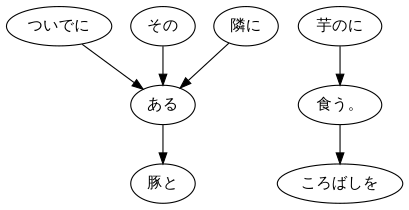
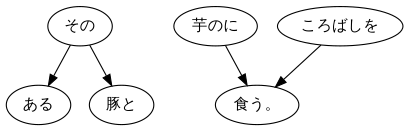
(59, 26) -> none
(246, 26) -> none
(163, 139) -> (98, 60)
(340, 139) -> (302, 62)
